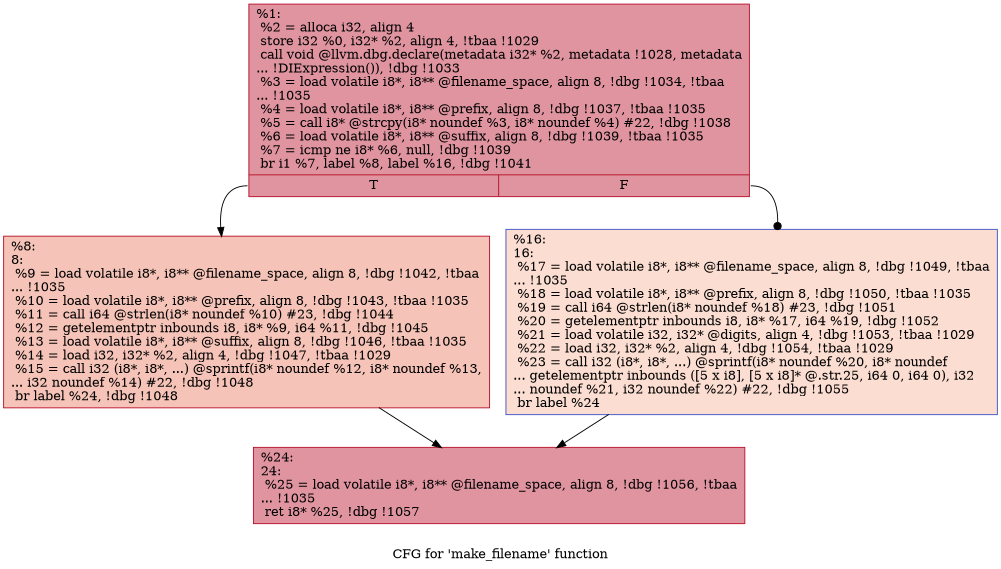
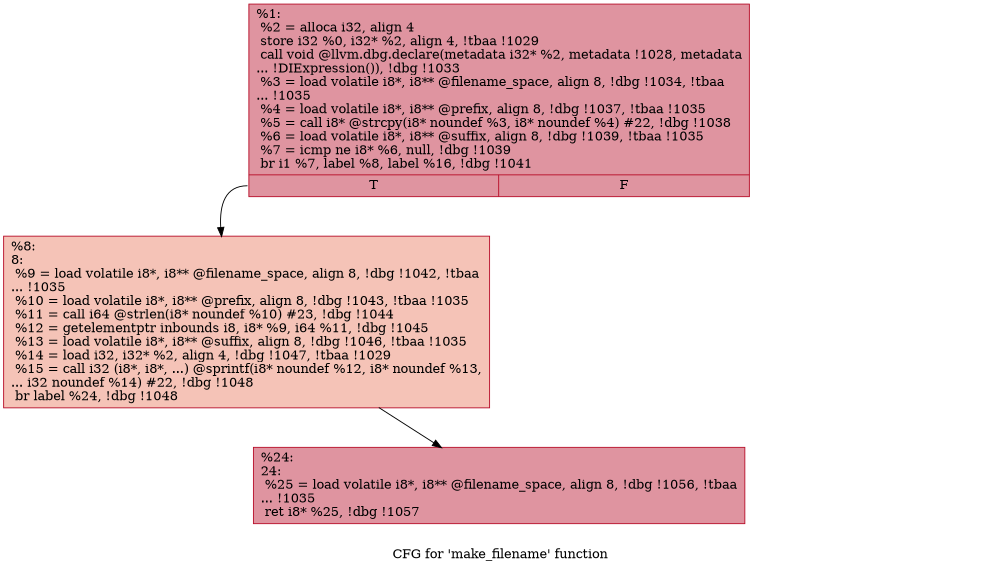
(752, 322) -> none
